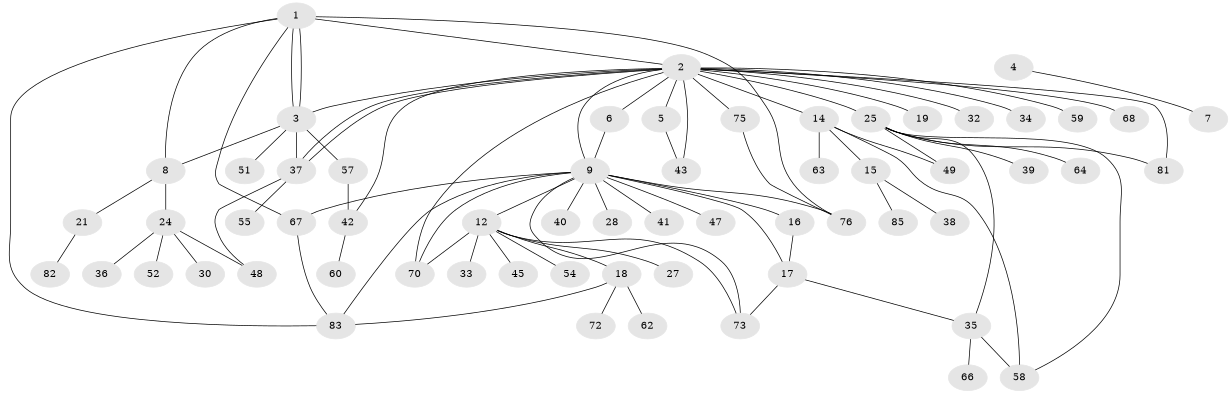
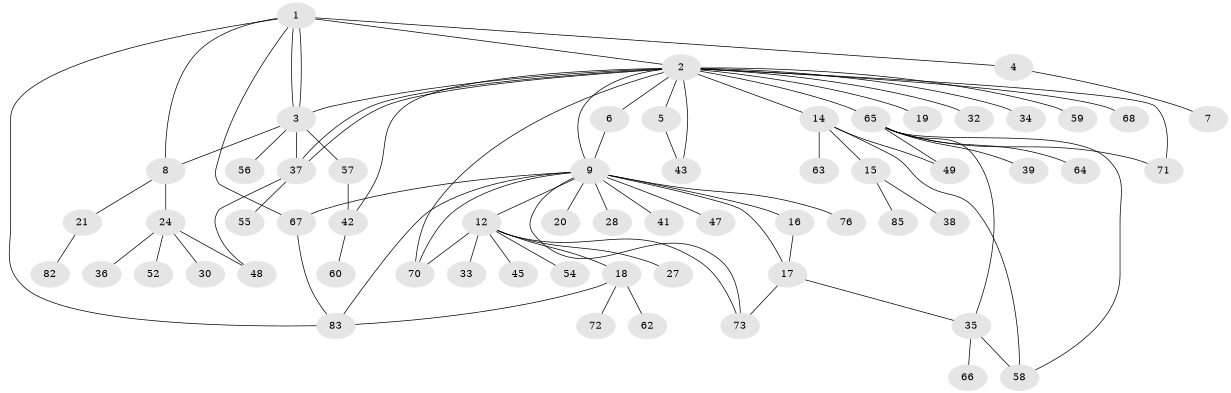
(618, 35) -> (655, 42)
(740, 119) -> none
(871, 119) -> (871, 119)
(245, 171) -> (245, 171)
(1164, 171) -> (1164, 171)
(561, 223) -> (561, 223)
